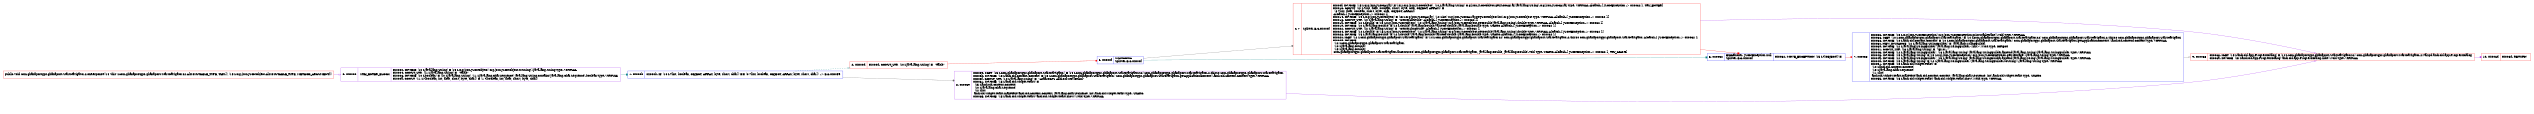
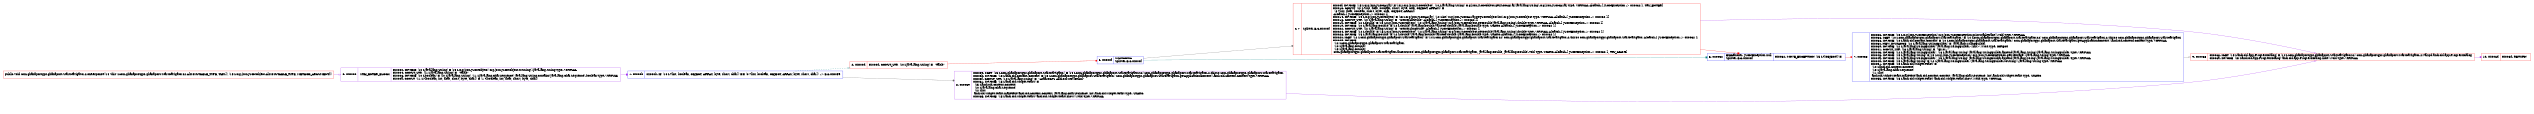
(623, 75) -> (623, 75)
